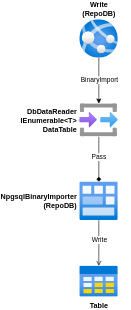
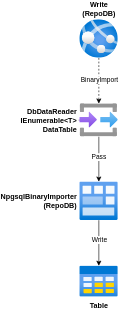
(99, 77) -> (99, 77)
(99, 176) -> (99, 176)
(99, 261) -> (99, 260)
